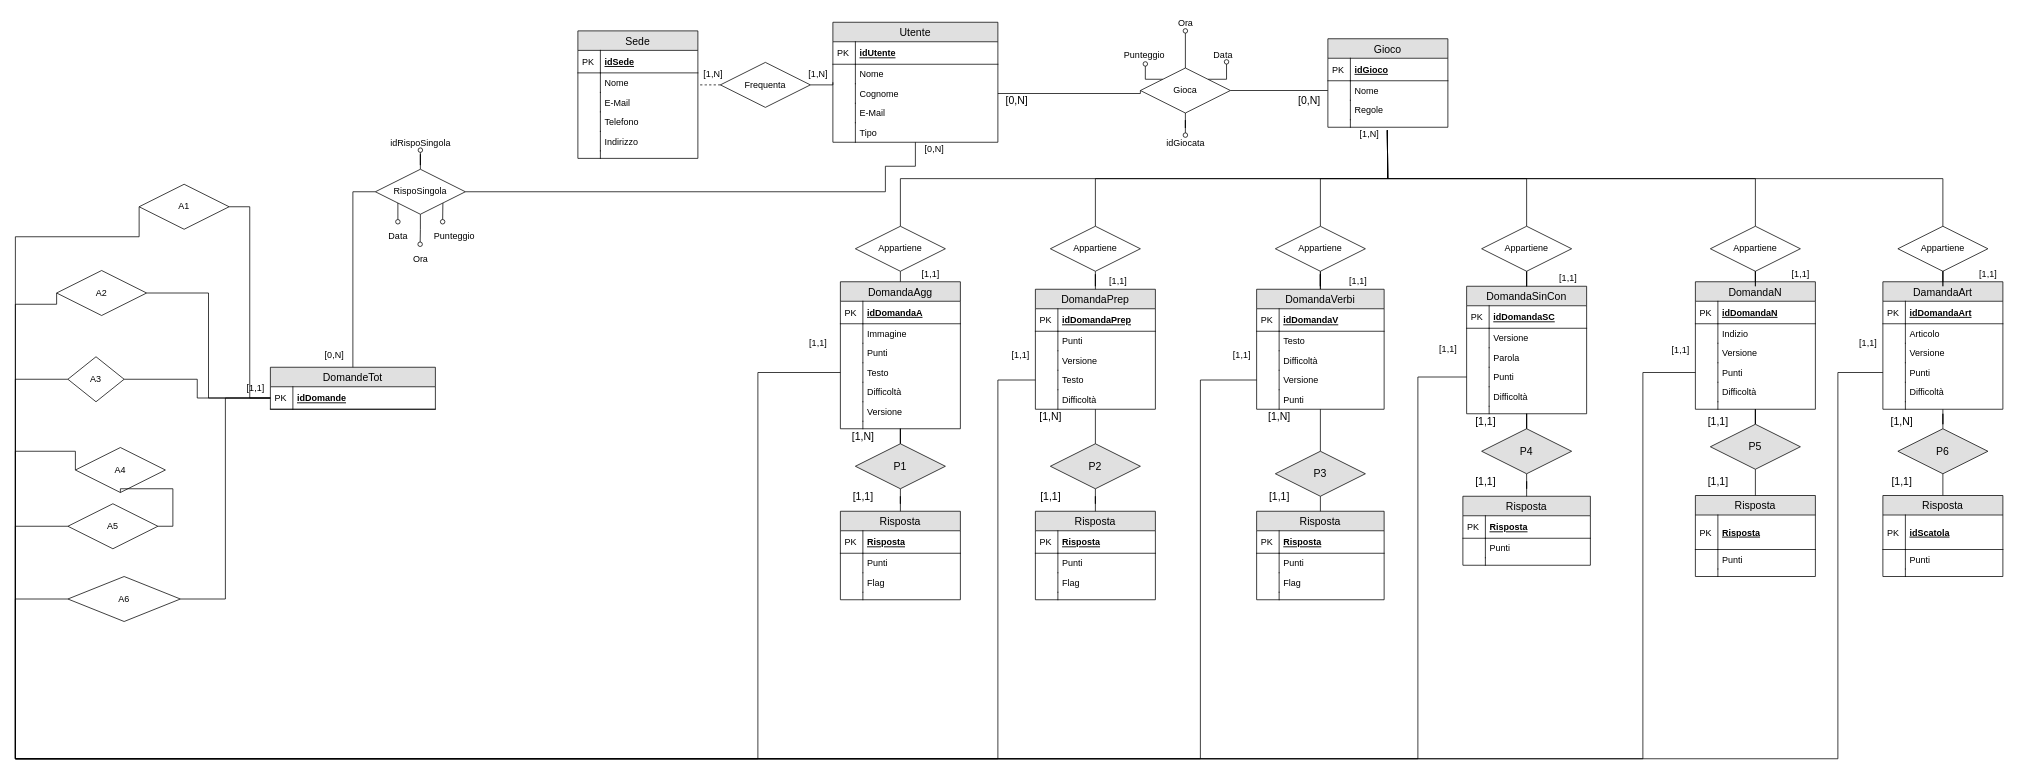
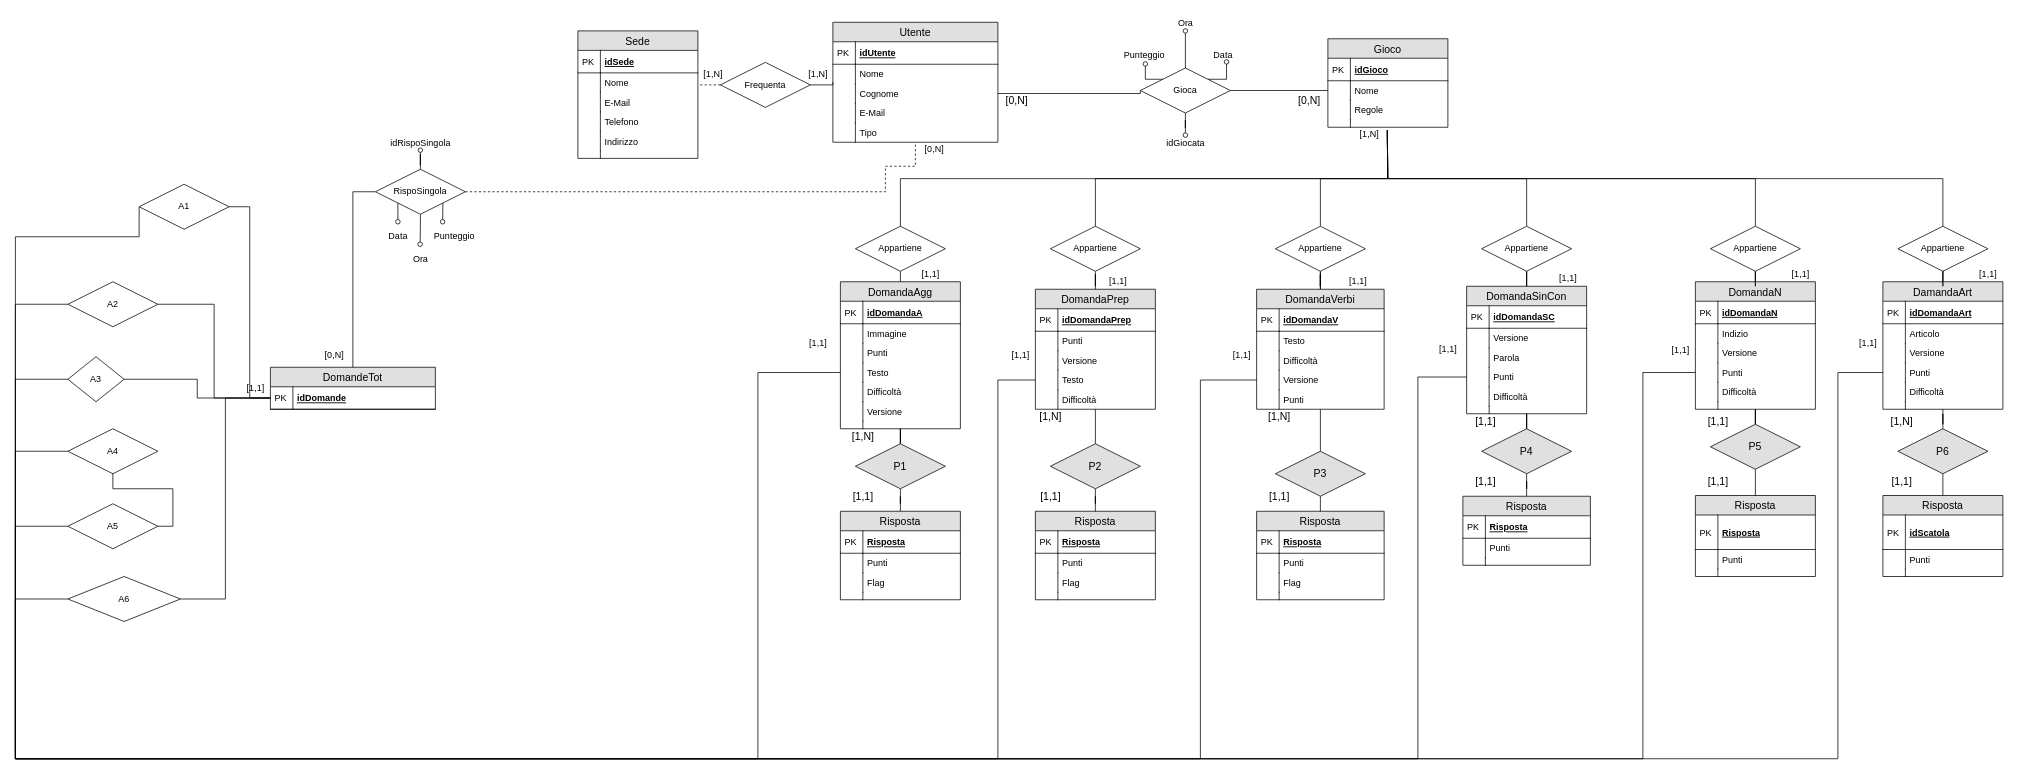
(714, 192) -> (714, 192)
(102, 293) -> (113, 304)
(120, 470) -> (113, 451)
